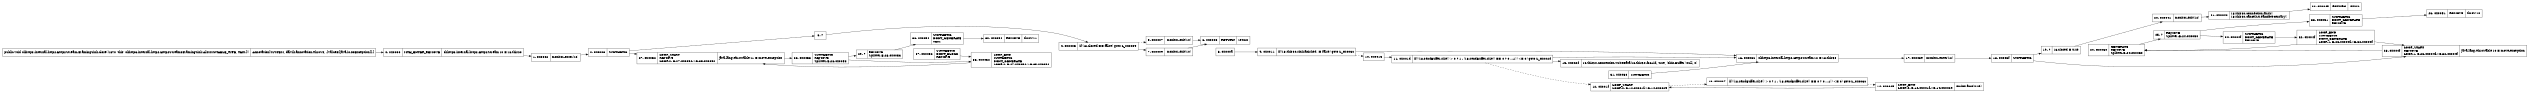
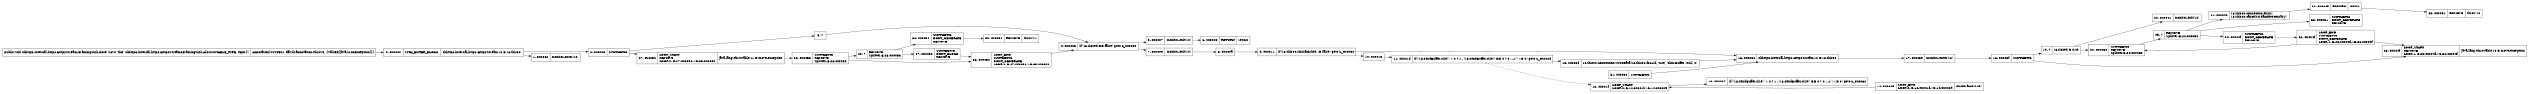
(2204, 17) -> (2203, 24)
(2393, 17) -> (2393, 10)
(937, 42) -> (940, 42)
(1196, 46) -> (1203, 52)
(2120, 47) -> (2120, 47)
(2264, 50) -> (2083, 50)
(422, 52) -> (422, 52)
none -> (907, 54)
(583, 55) -> (555, 51)
(1643, 57) -> (1717, 60)
(868, 67) -> (1061, 52)
(1687, 85) -> (1687, 85)
(1870, 85) -> none
